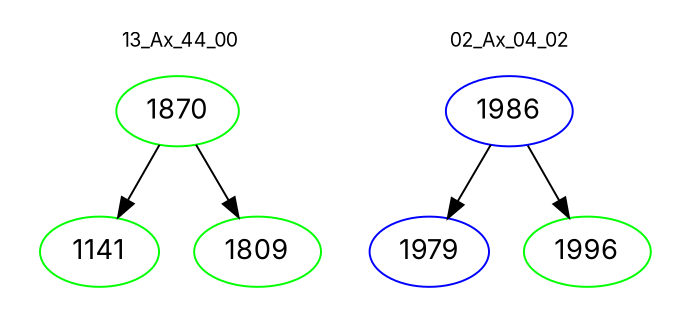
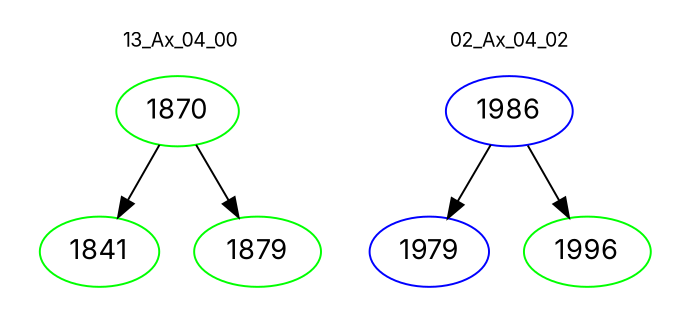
(181, 42) -> (181, 42)
(100, 252) -> (100, 252)
(258, 252) -> (258, 252)
